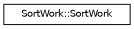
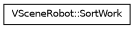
(67, 14) -> (67, 14)
